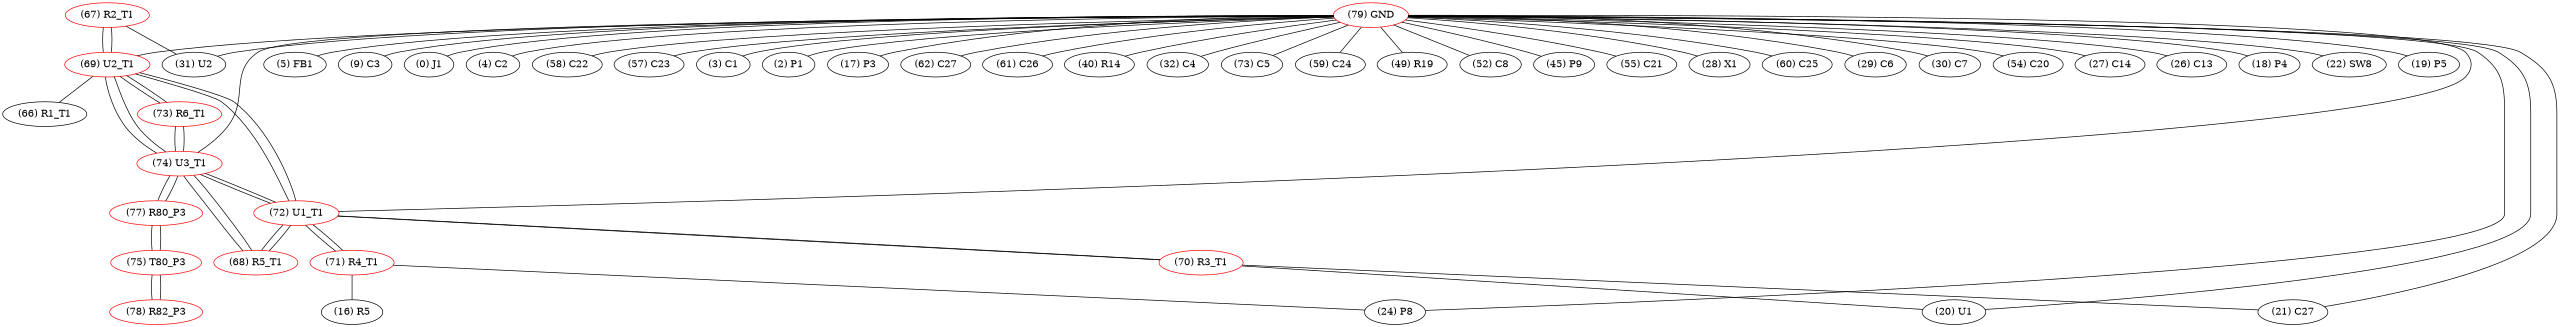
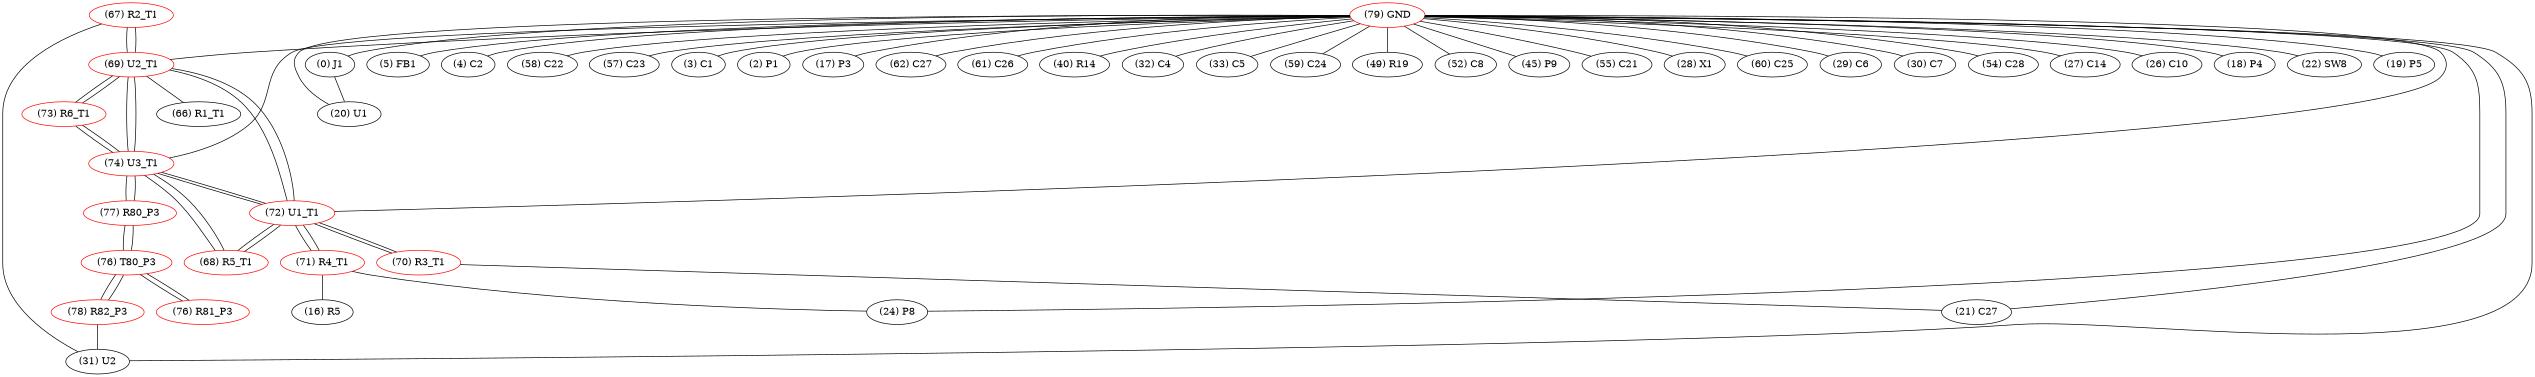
(365, 65) -> none
(1252, 65) -> (1227, 65)
(2028, 65) -> (2003, 65)
(2192, 65) -> (2167, 65)
(156, 263) -> (126, 263)
(1582, 288) -> (340, 89)
none -> (203, 312)
none -> (98, 337)
